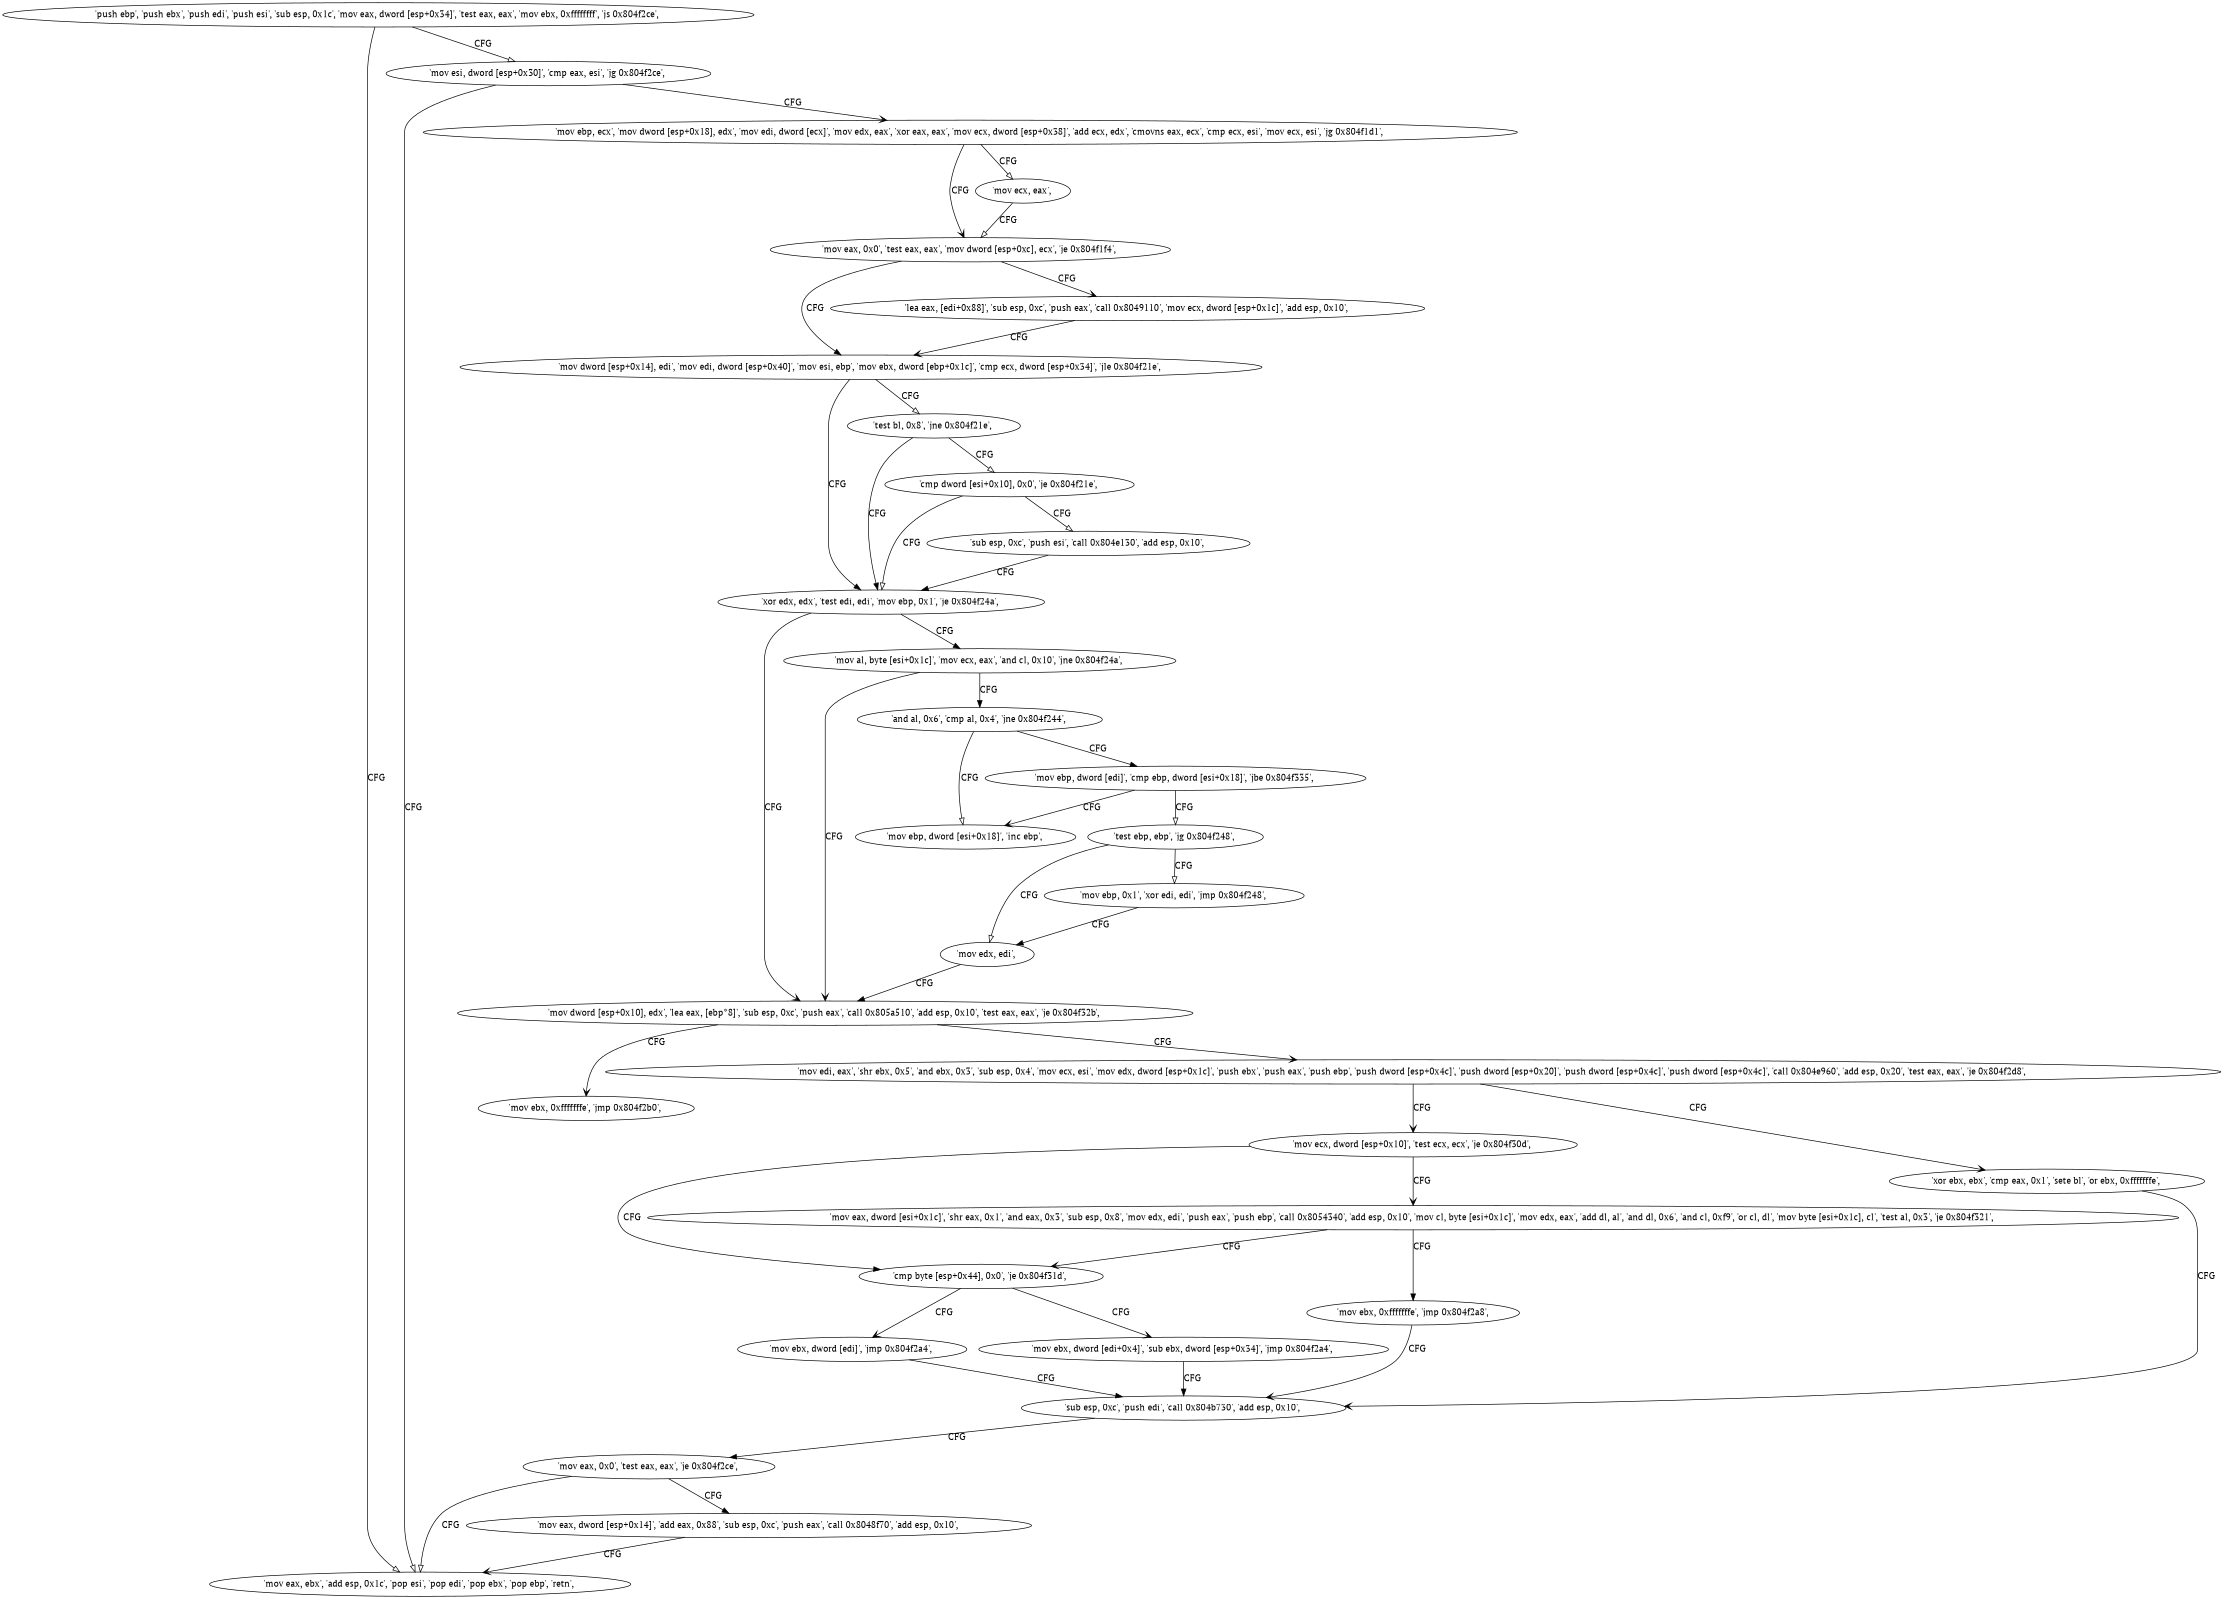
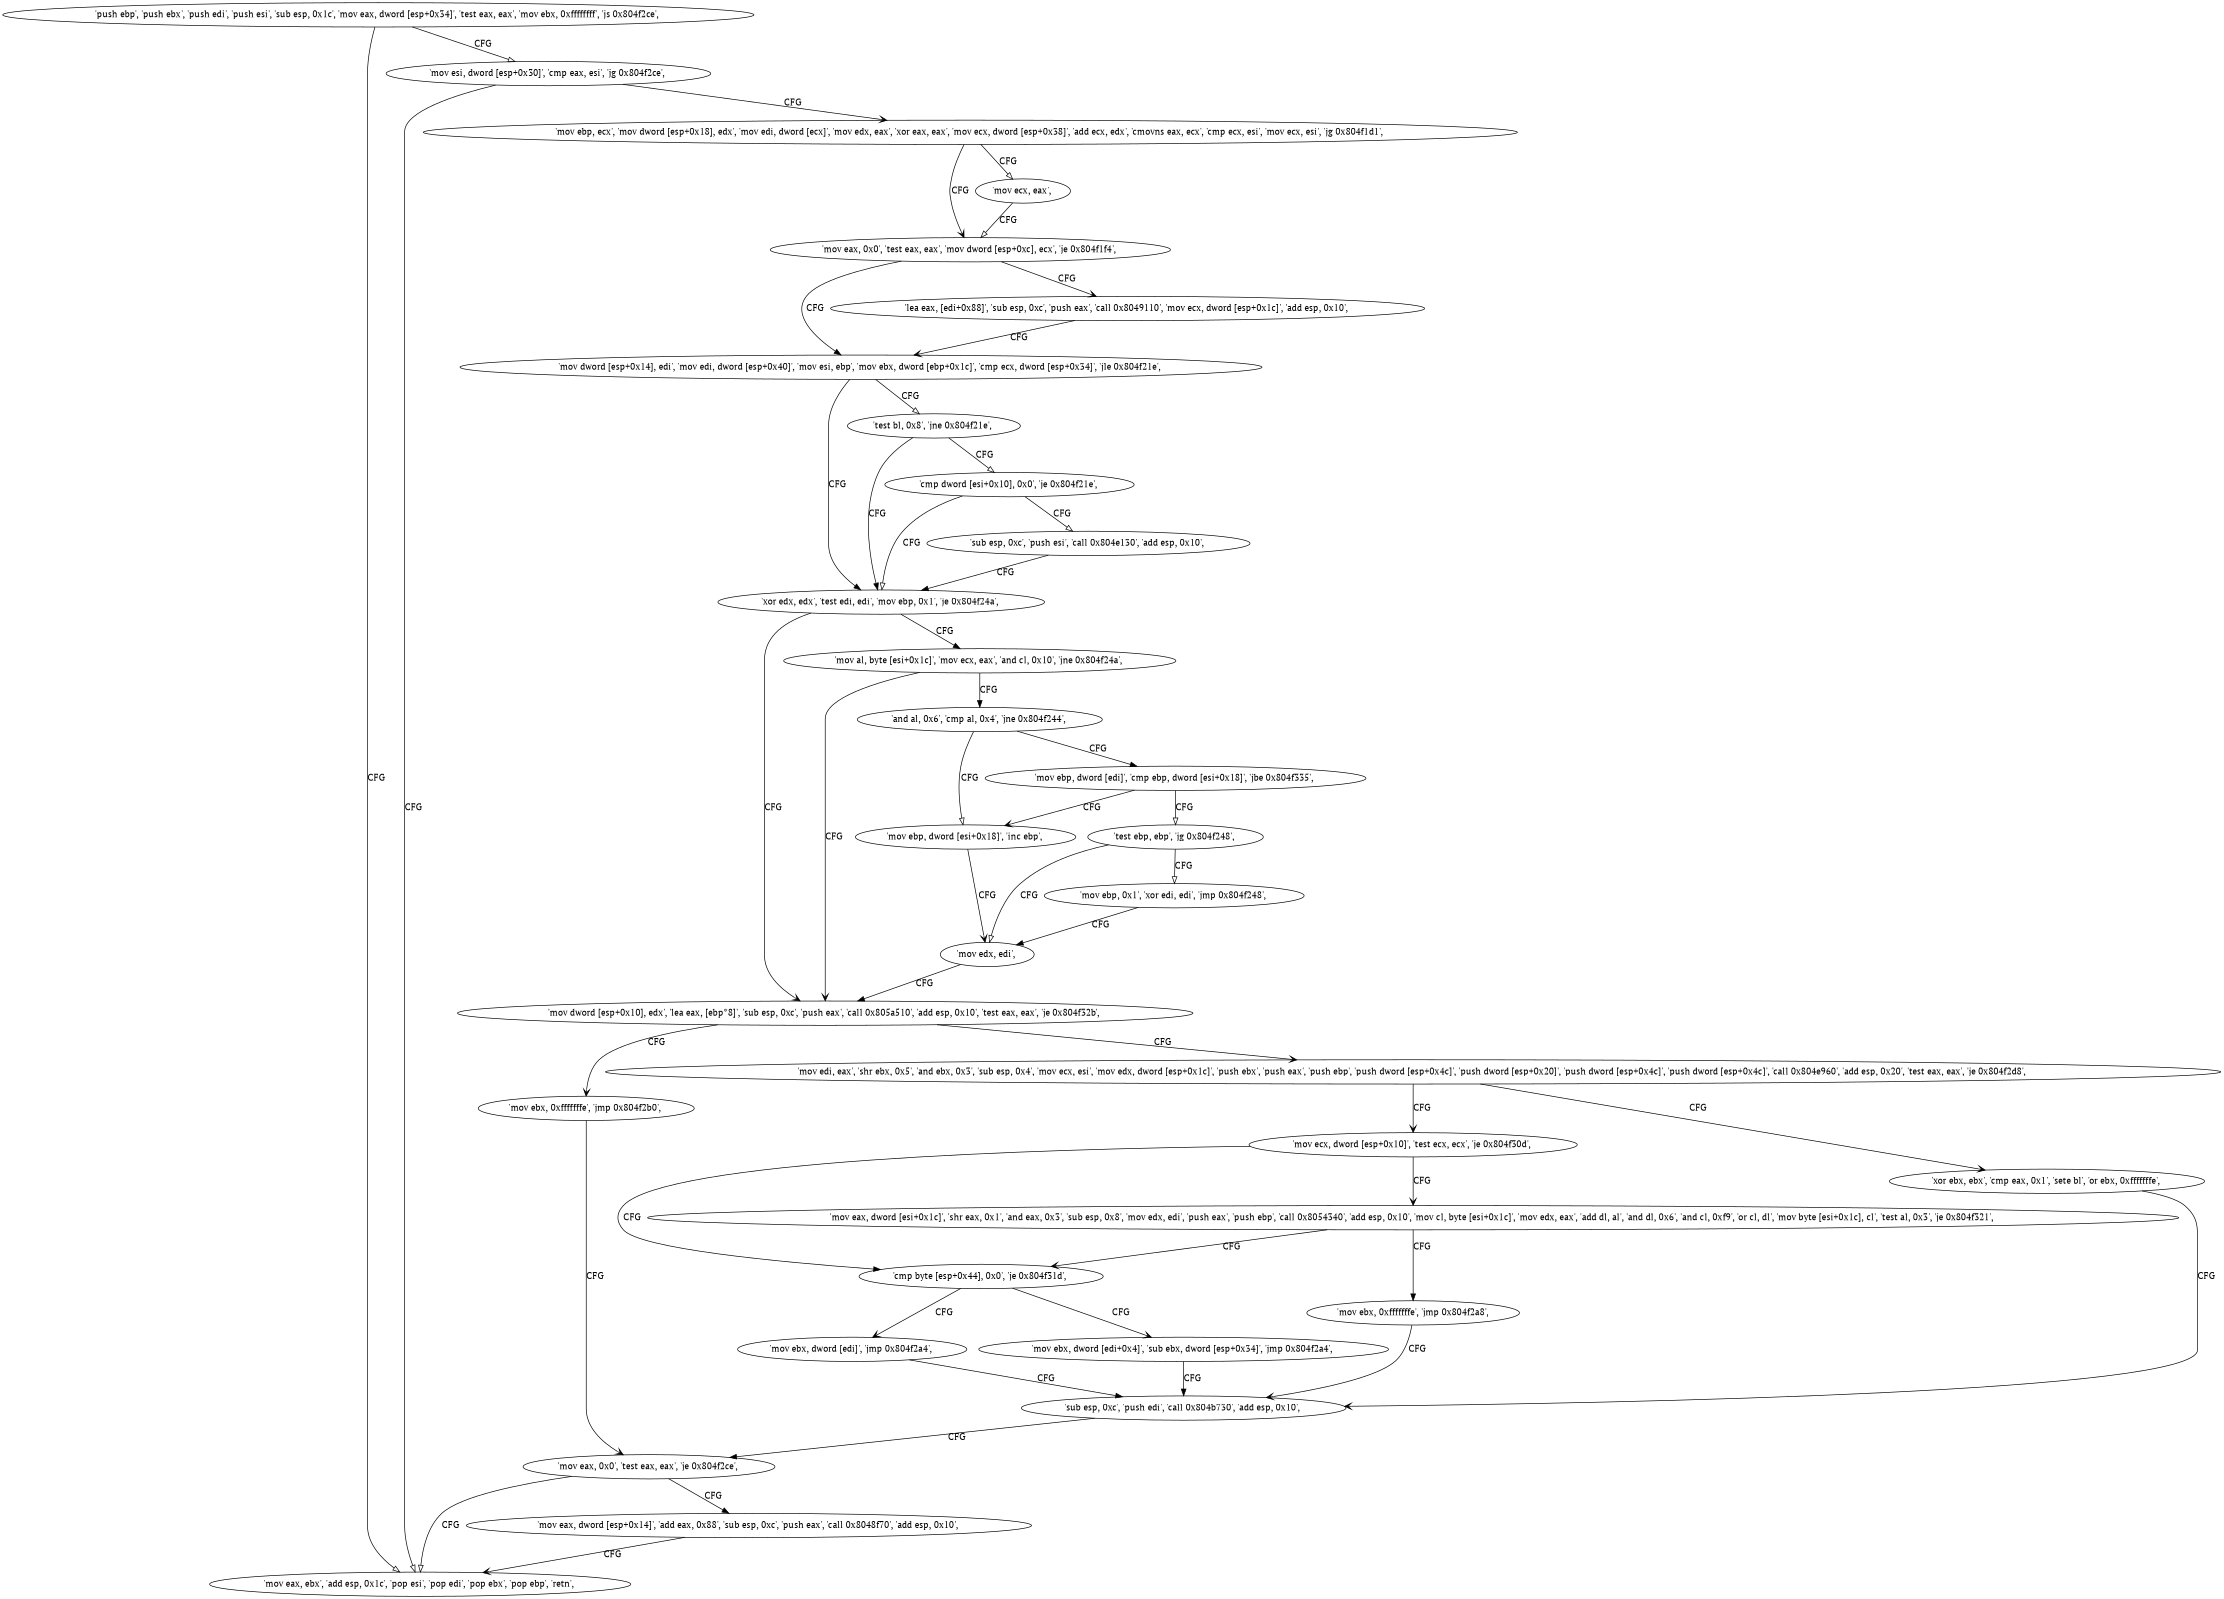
none -> (976, 892)
none -> (586, 1292)
